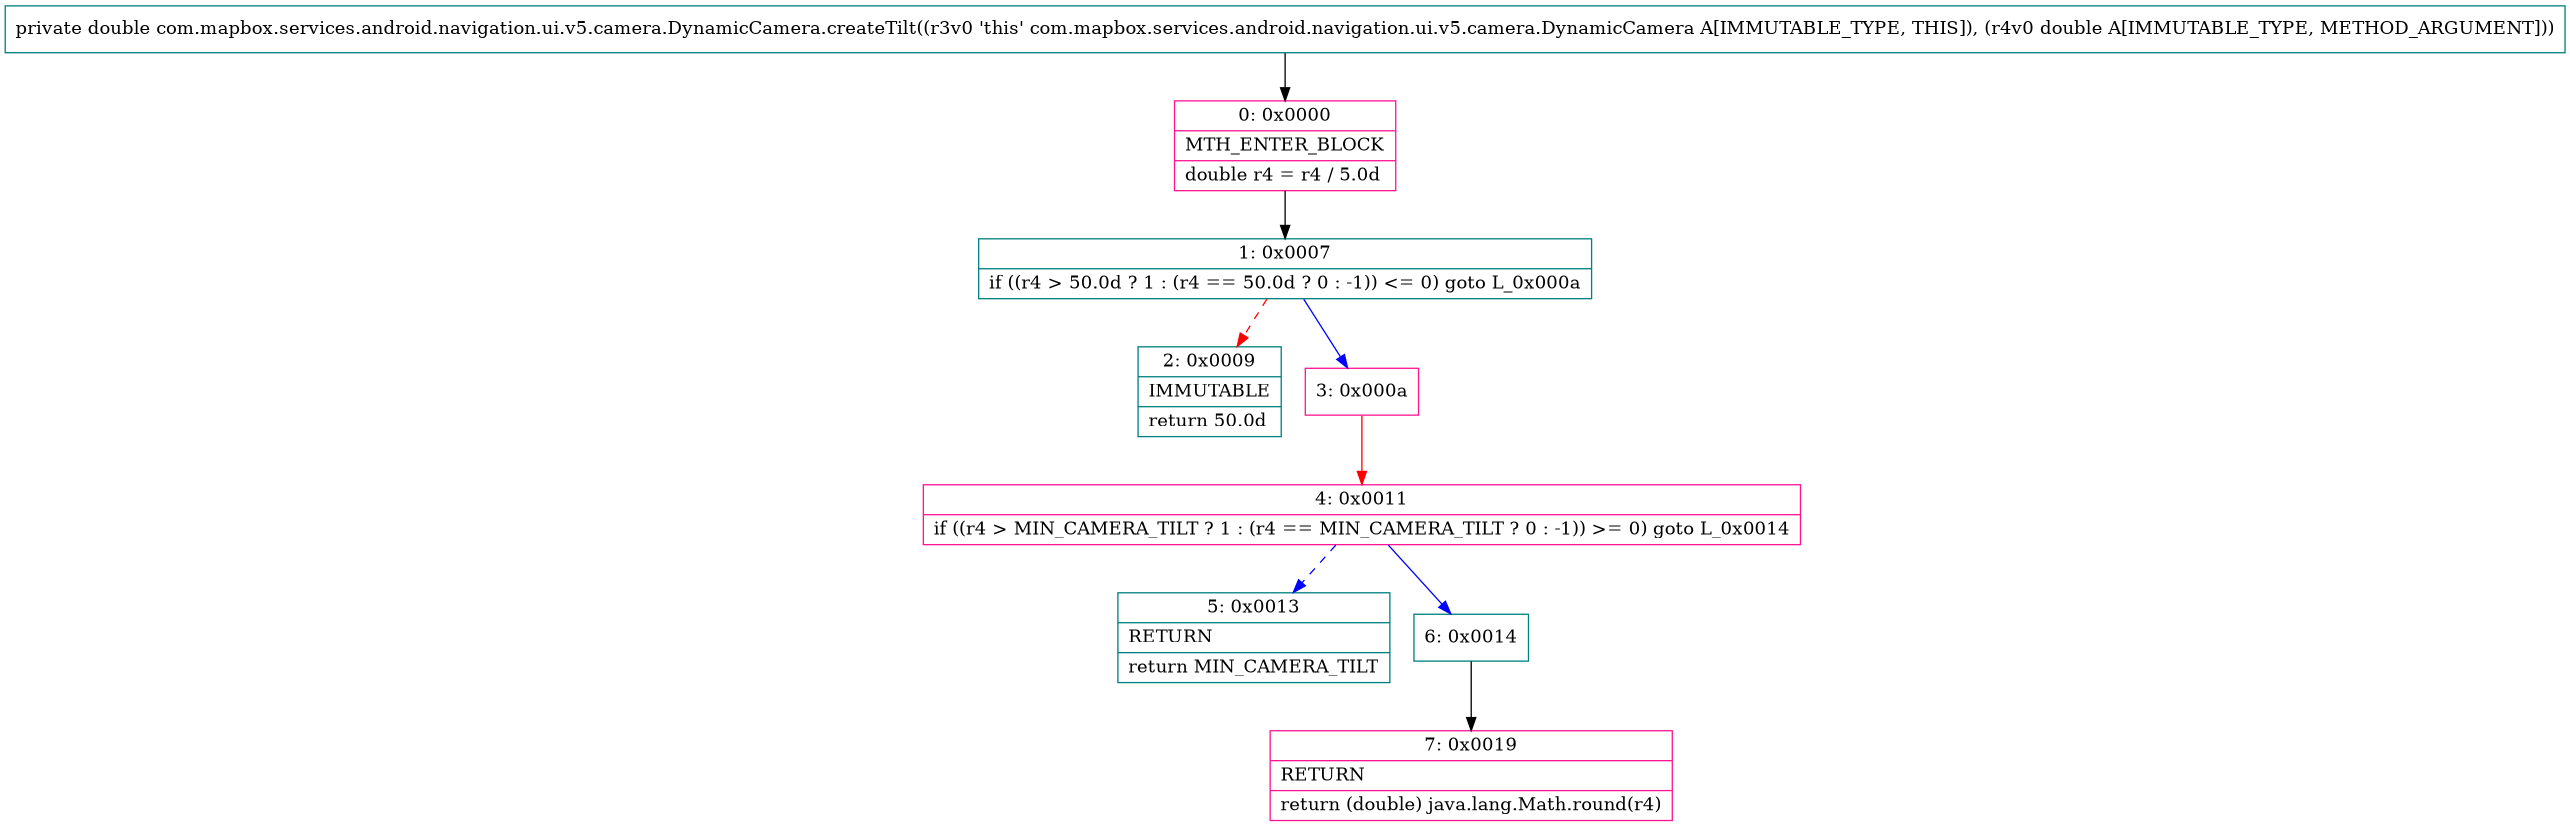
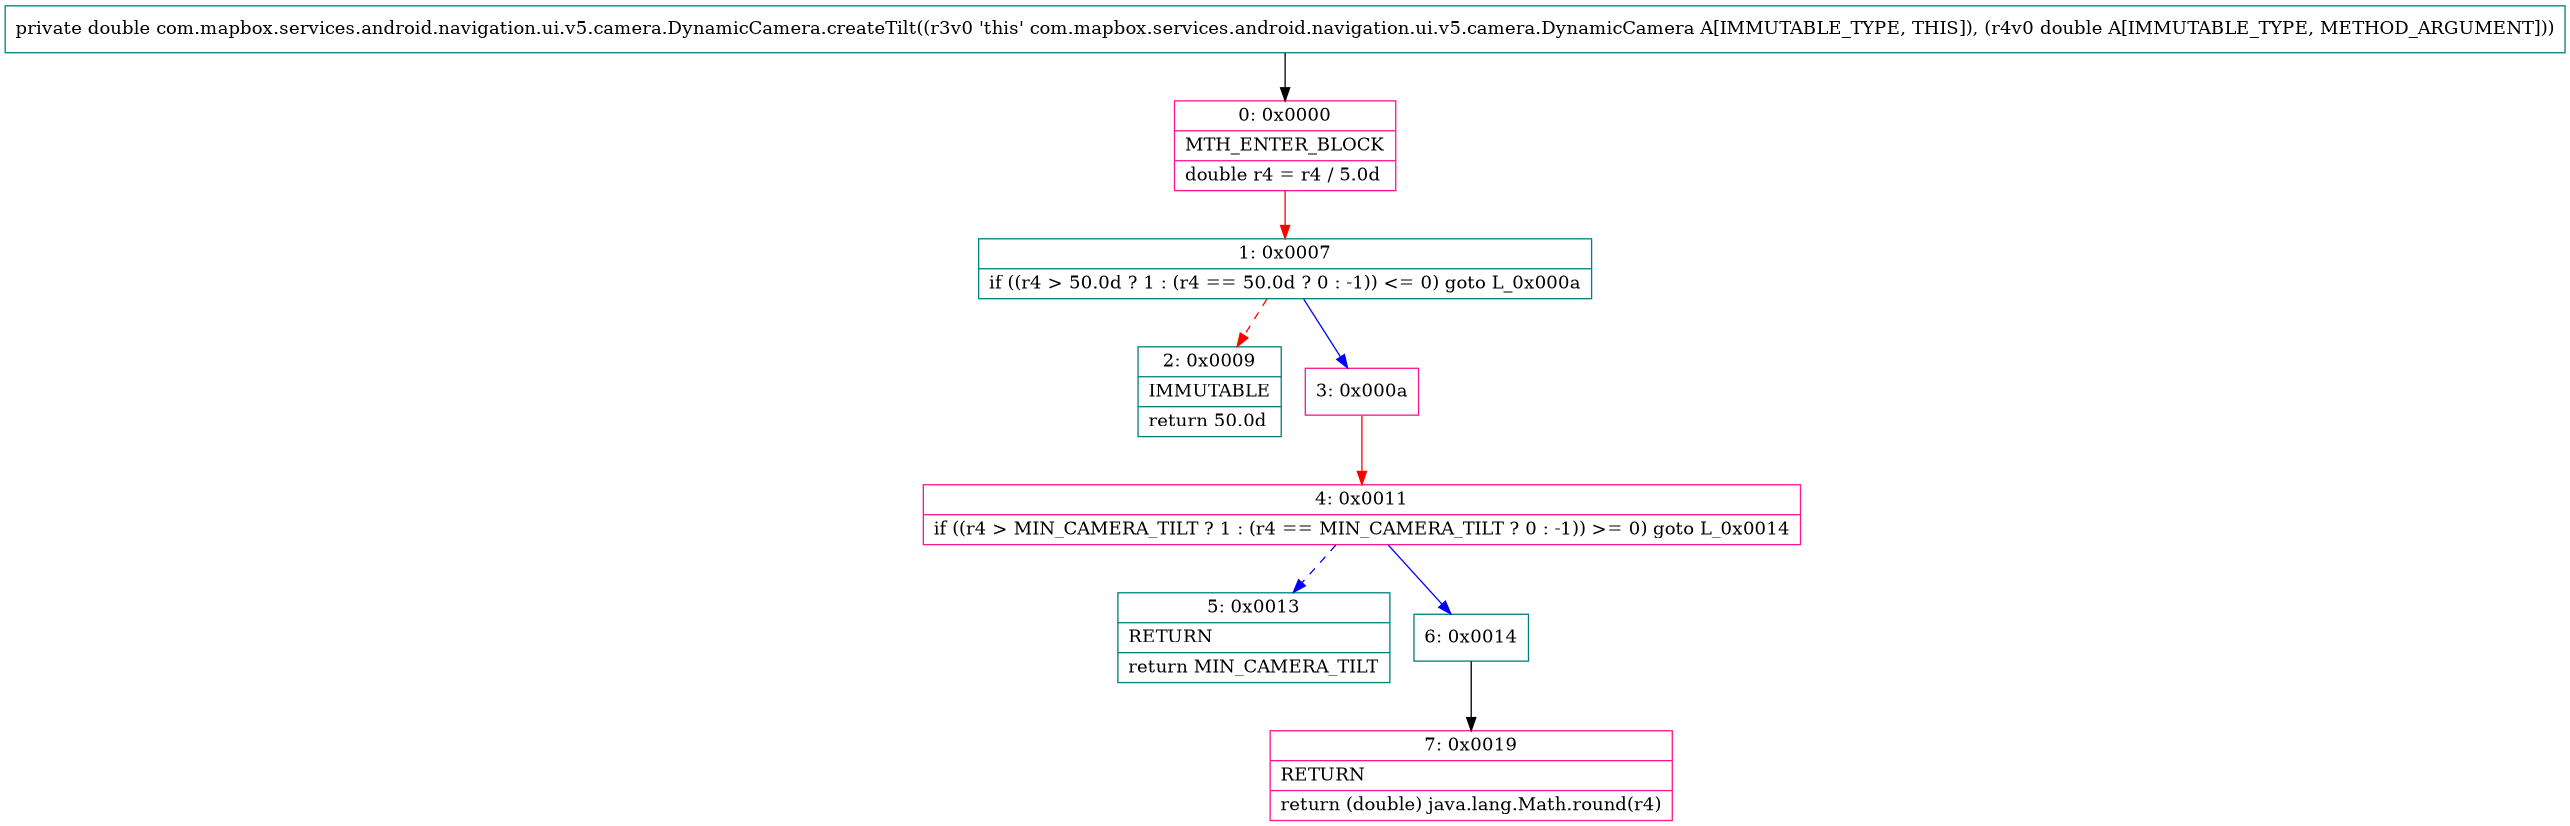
(1285, 208) -> (1285, 208)
